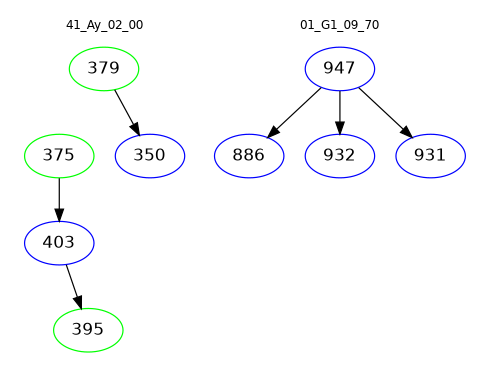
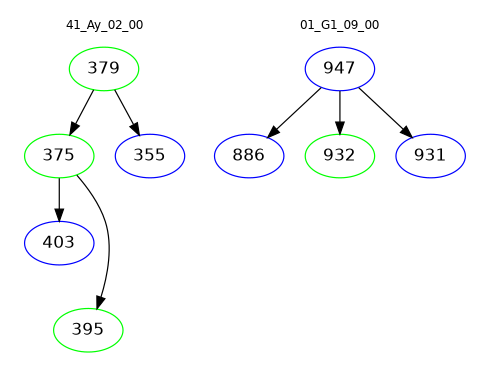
(340, 26) -> (340, 26)
none -> (85, 107)
(150, 156) -> (150, 156)
(340, 156) -> (340, 156)
(72, 281) -> (108, 232)
